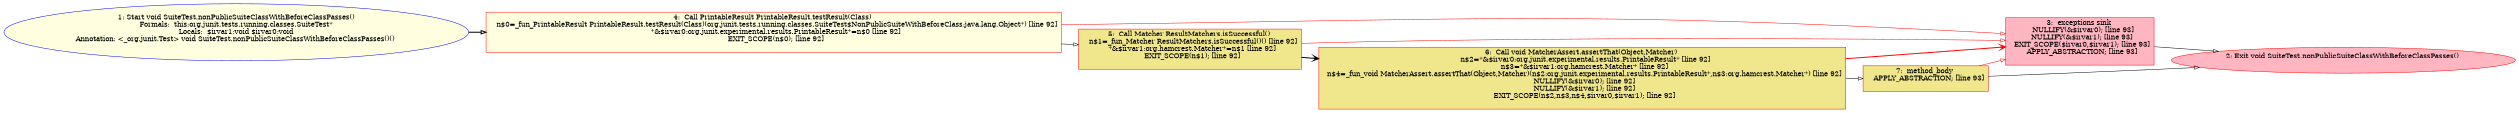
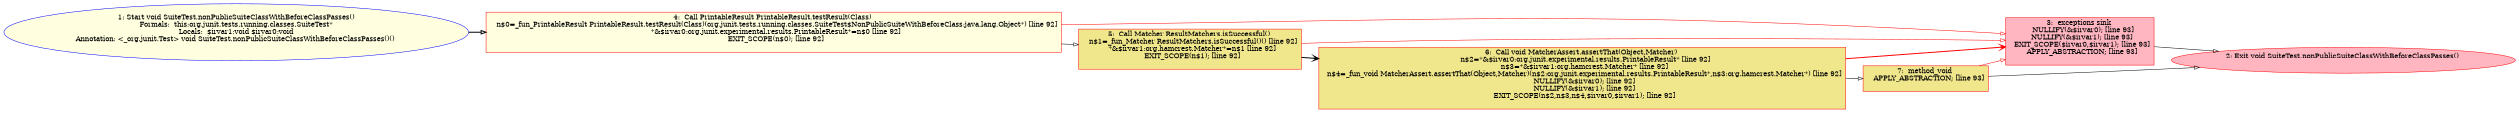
(1926, 79) -> (1926, 79)
